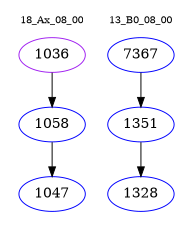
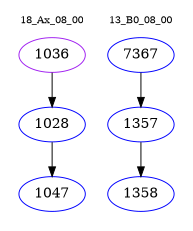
(52, 125) -> (52, 125)
(141, 125) -> (141, 125)
(141, 194) -> (141, 194)
